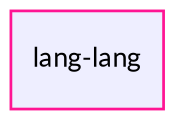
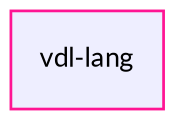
(87, 60) -> (87, 60)
